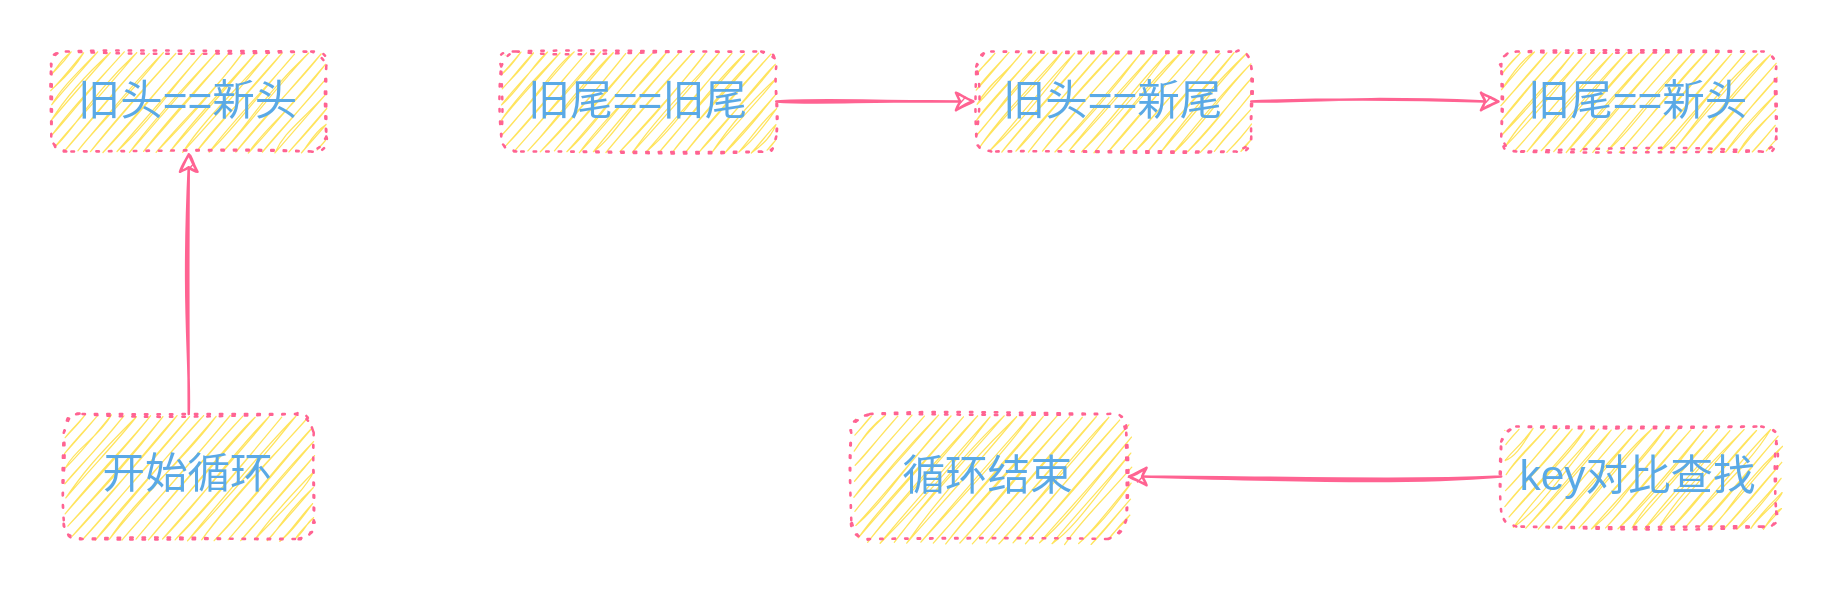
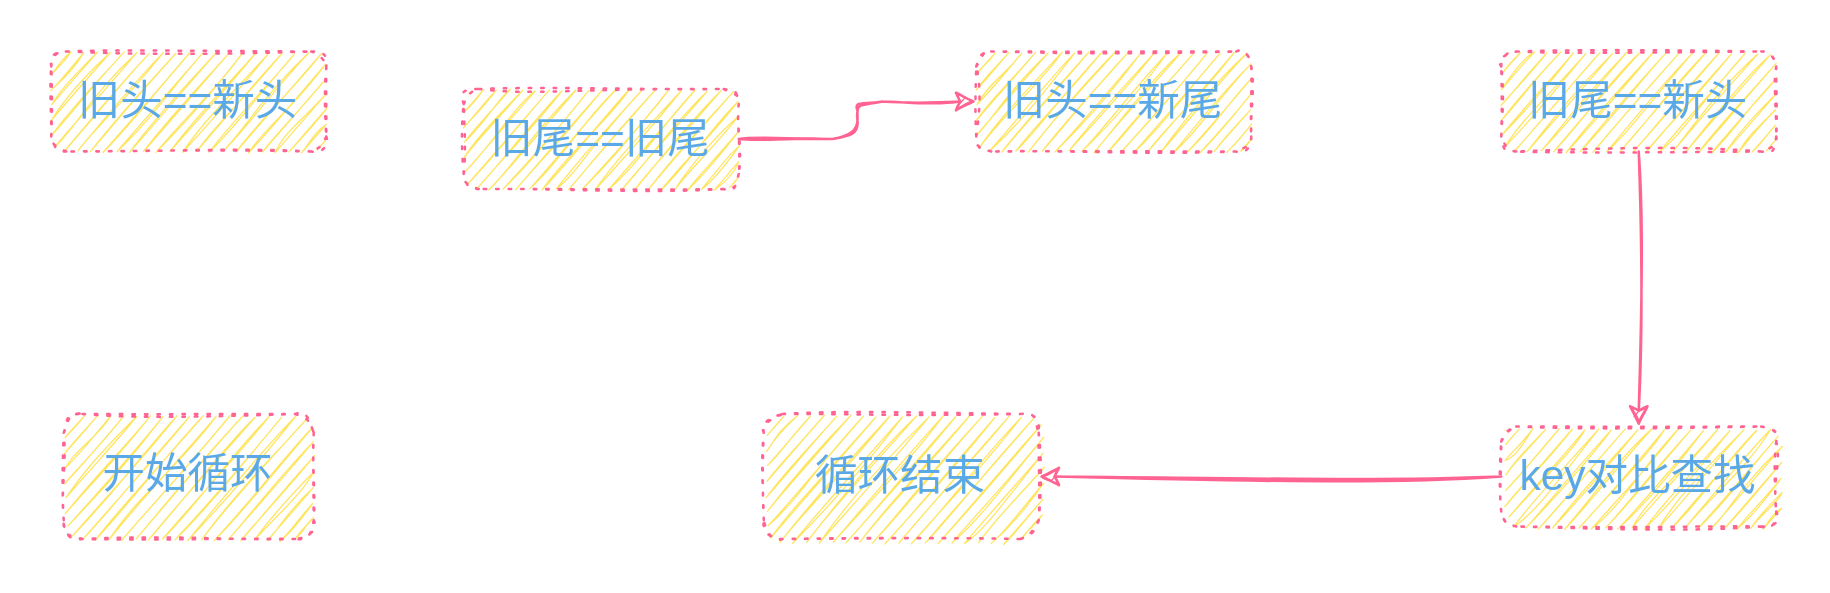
(639, 101) -> (601, 139)
(1368, 101) -> none
none -> (1639, 280)
(189, 290) -> none
(989, 476) -> (901, 476)
